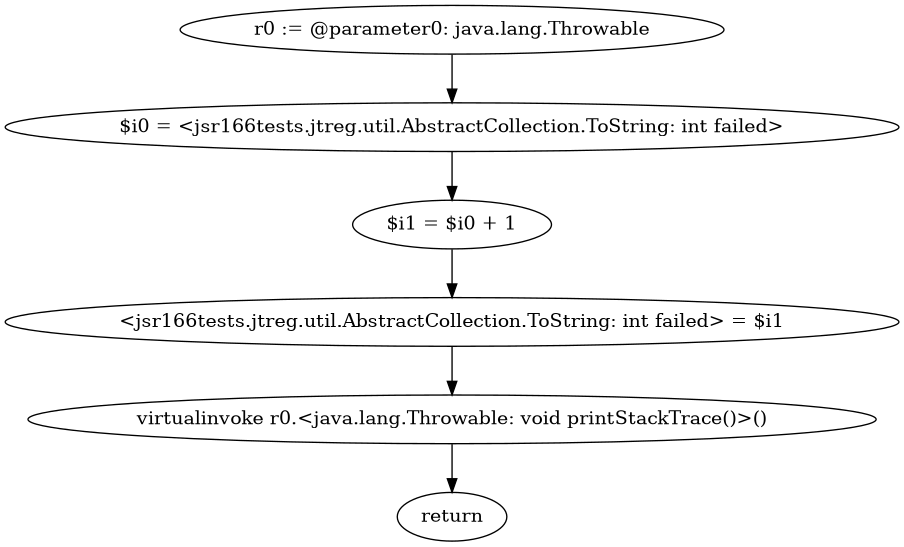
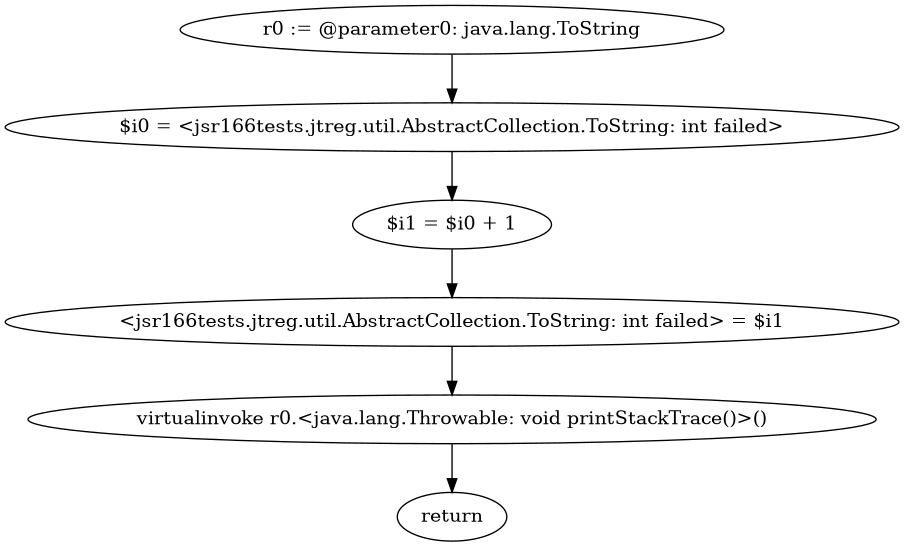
(452, 30) -> (452, 30)
